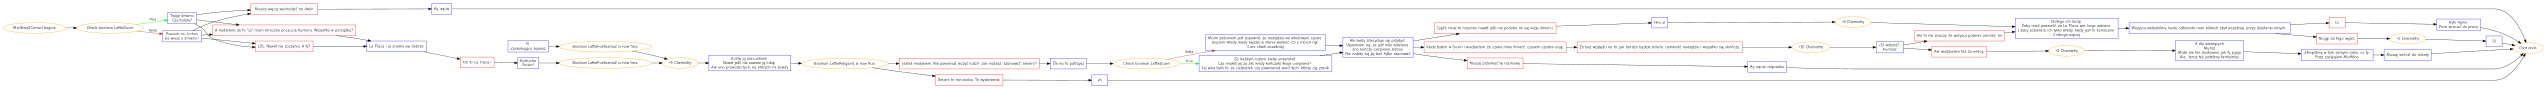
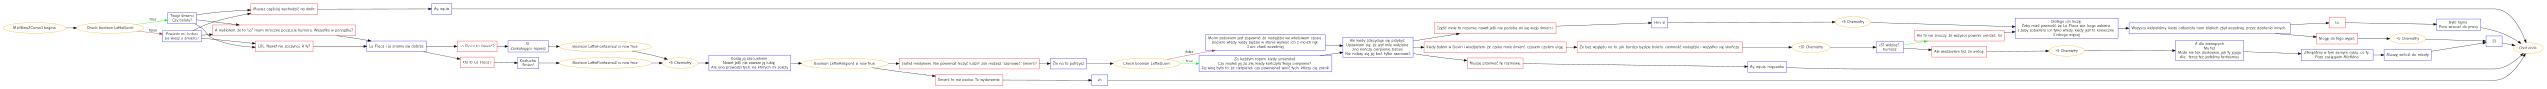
(284, 9) -> (284, 9)
(1914, 43) -> (1914, 43)
none -> (477, 46)
(2471, 51) -> (2457, 47)
